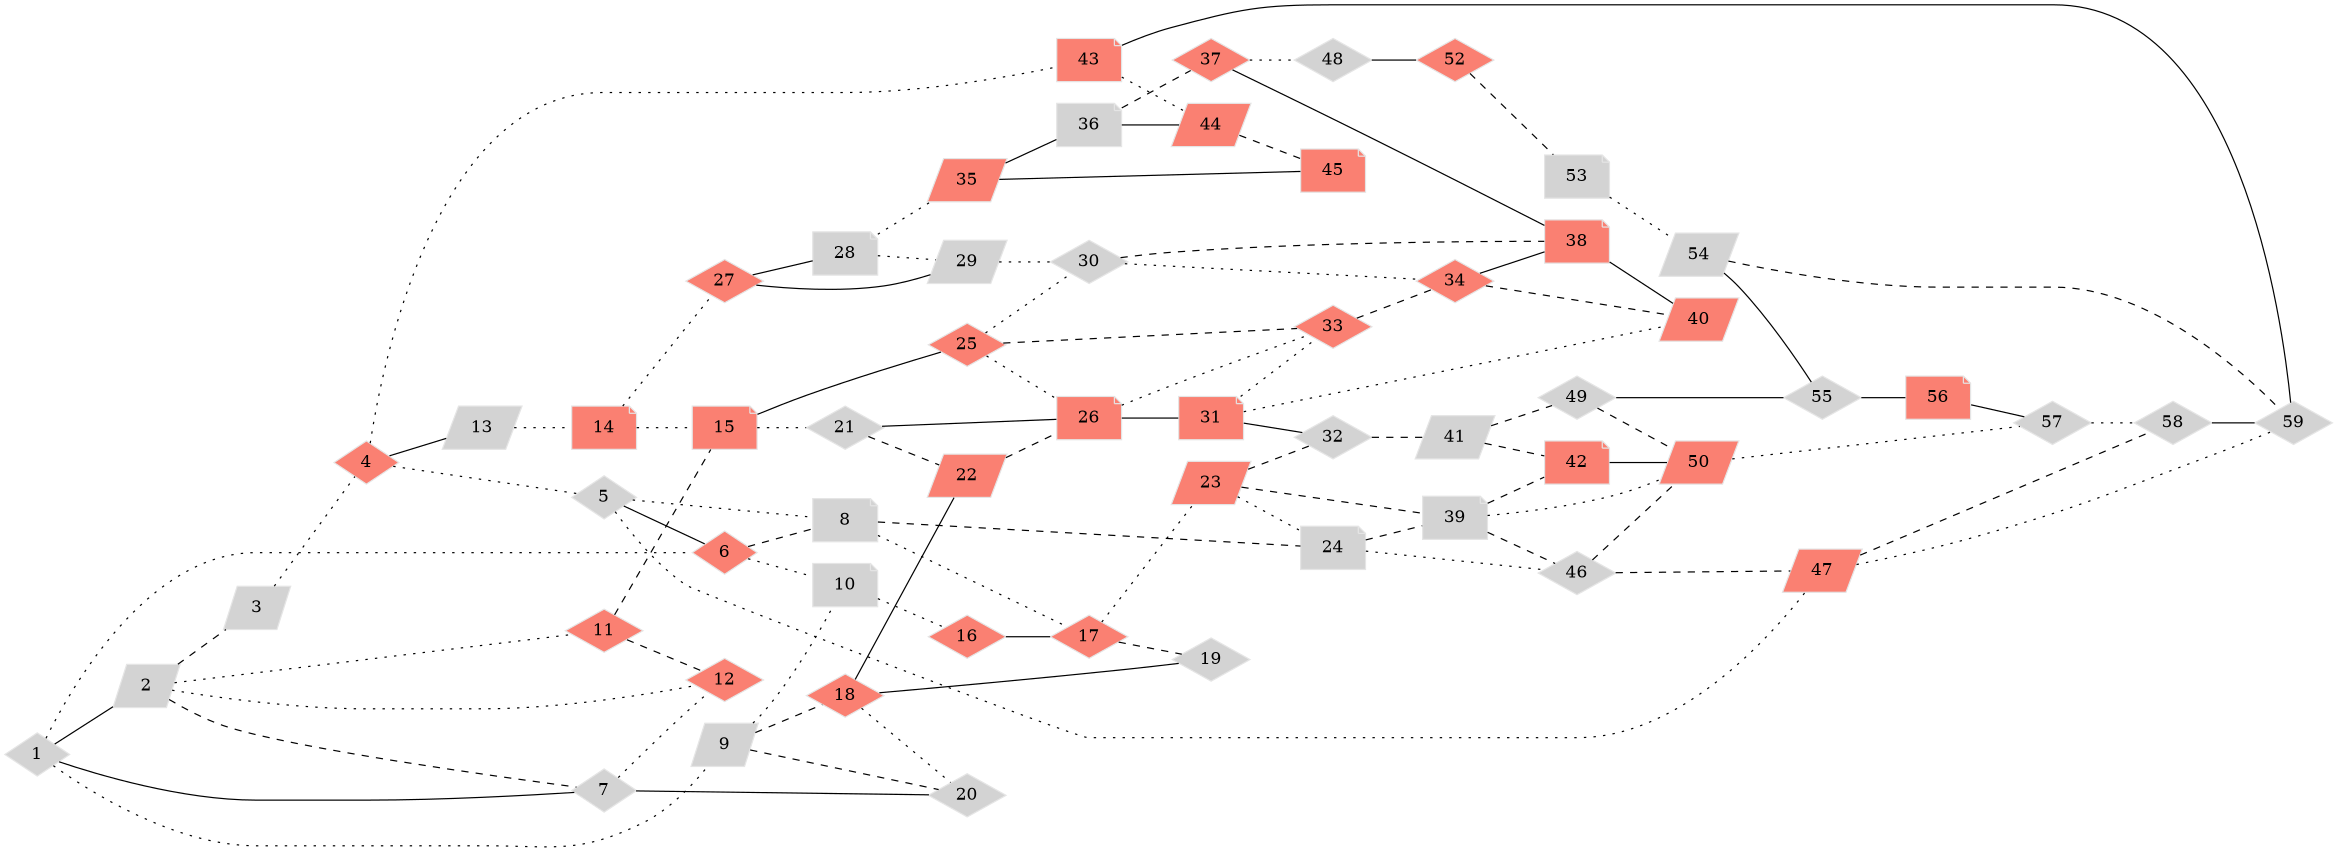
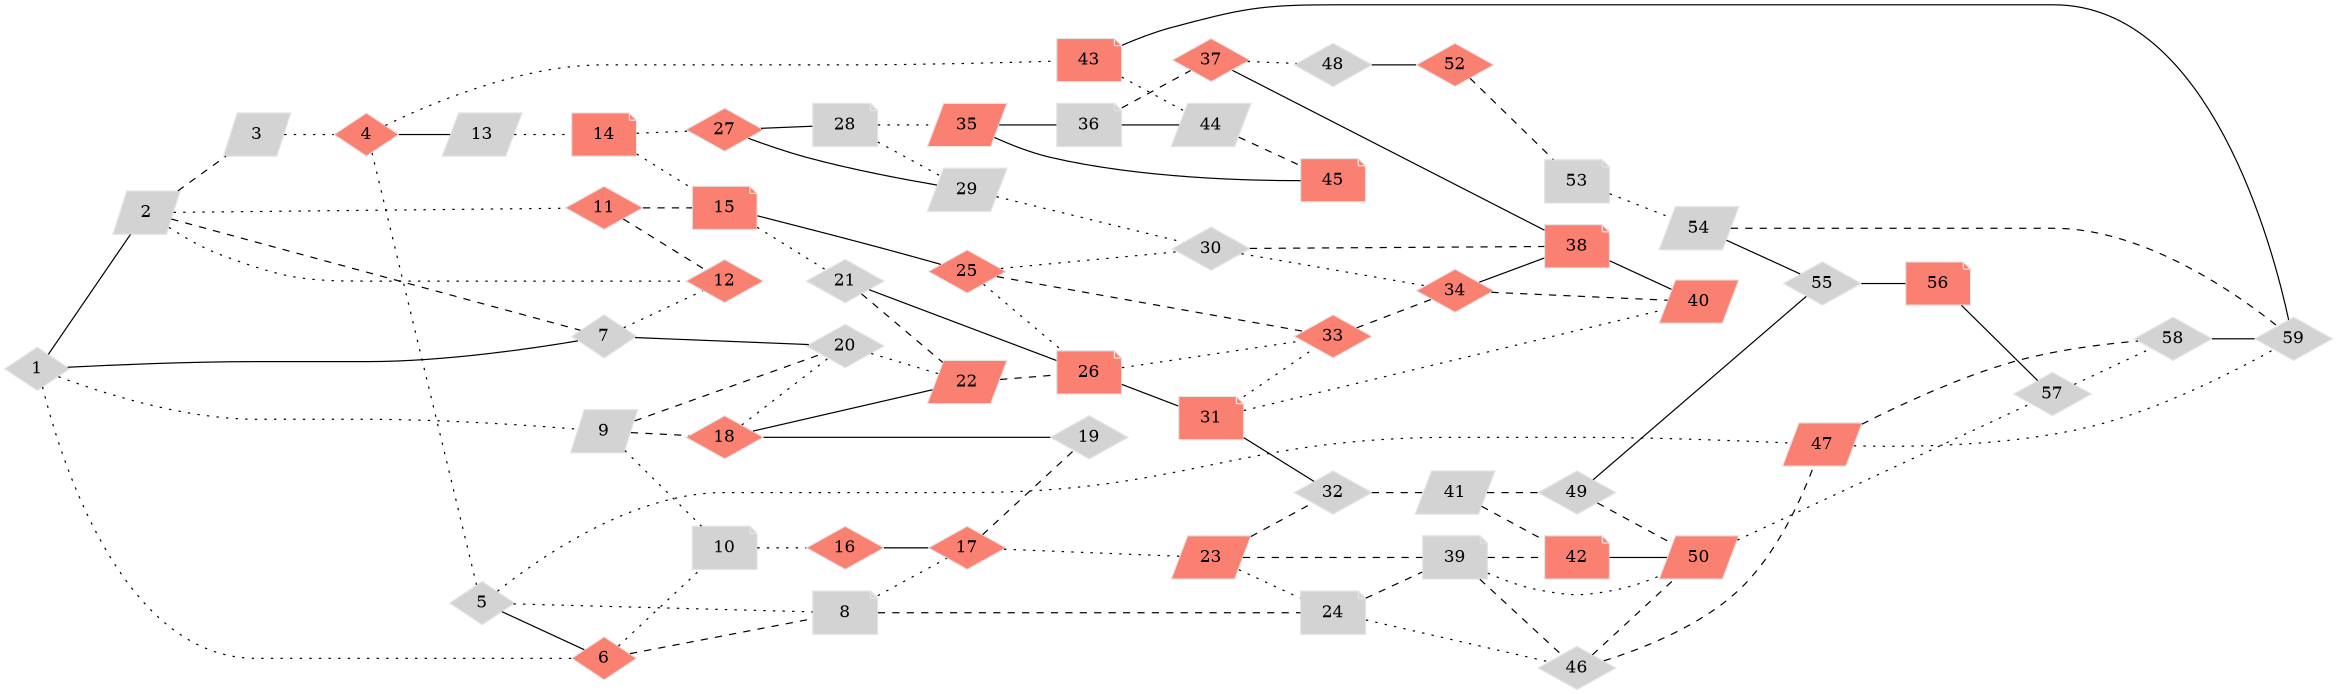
(1211, 125) -> (1211, 125)
none -> (905, 364)
